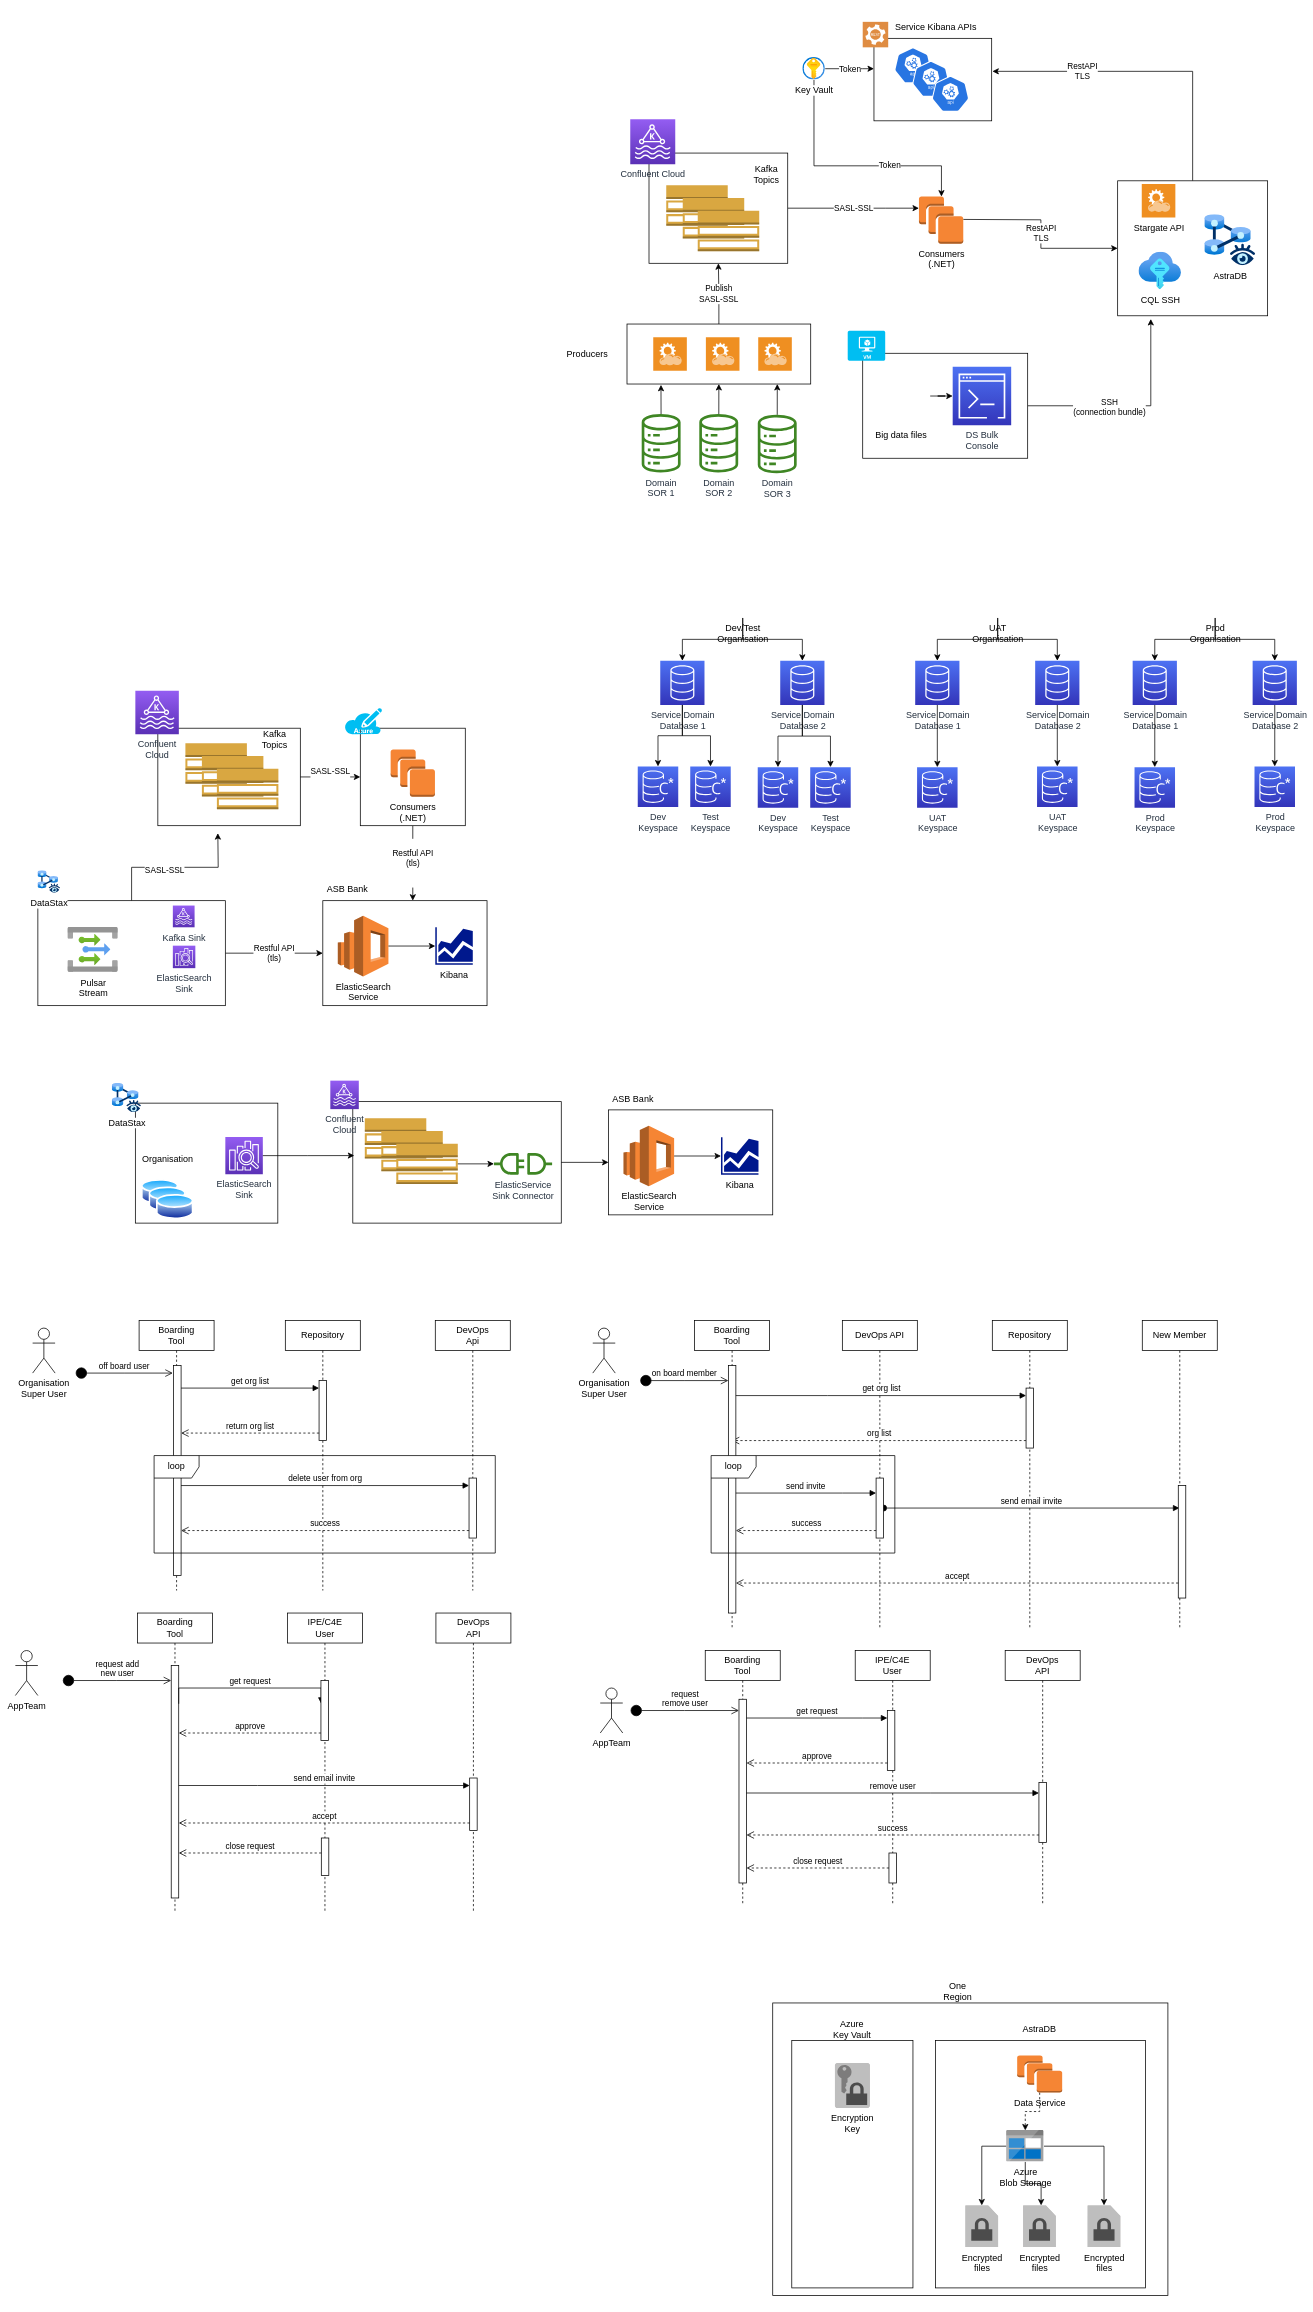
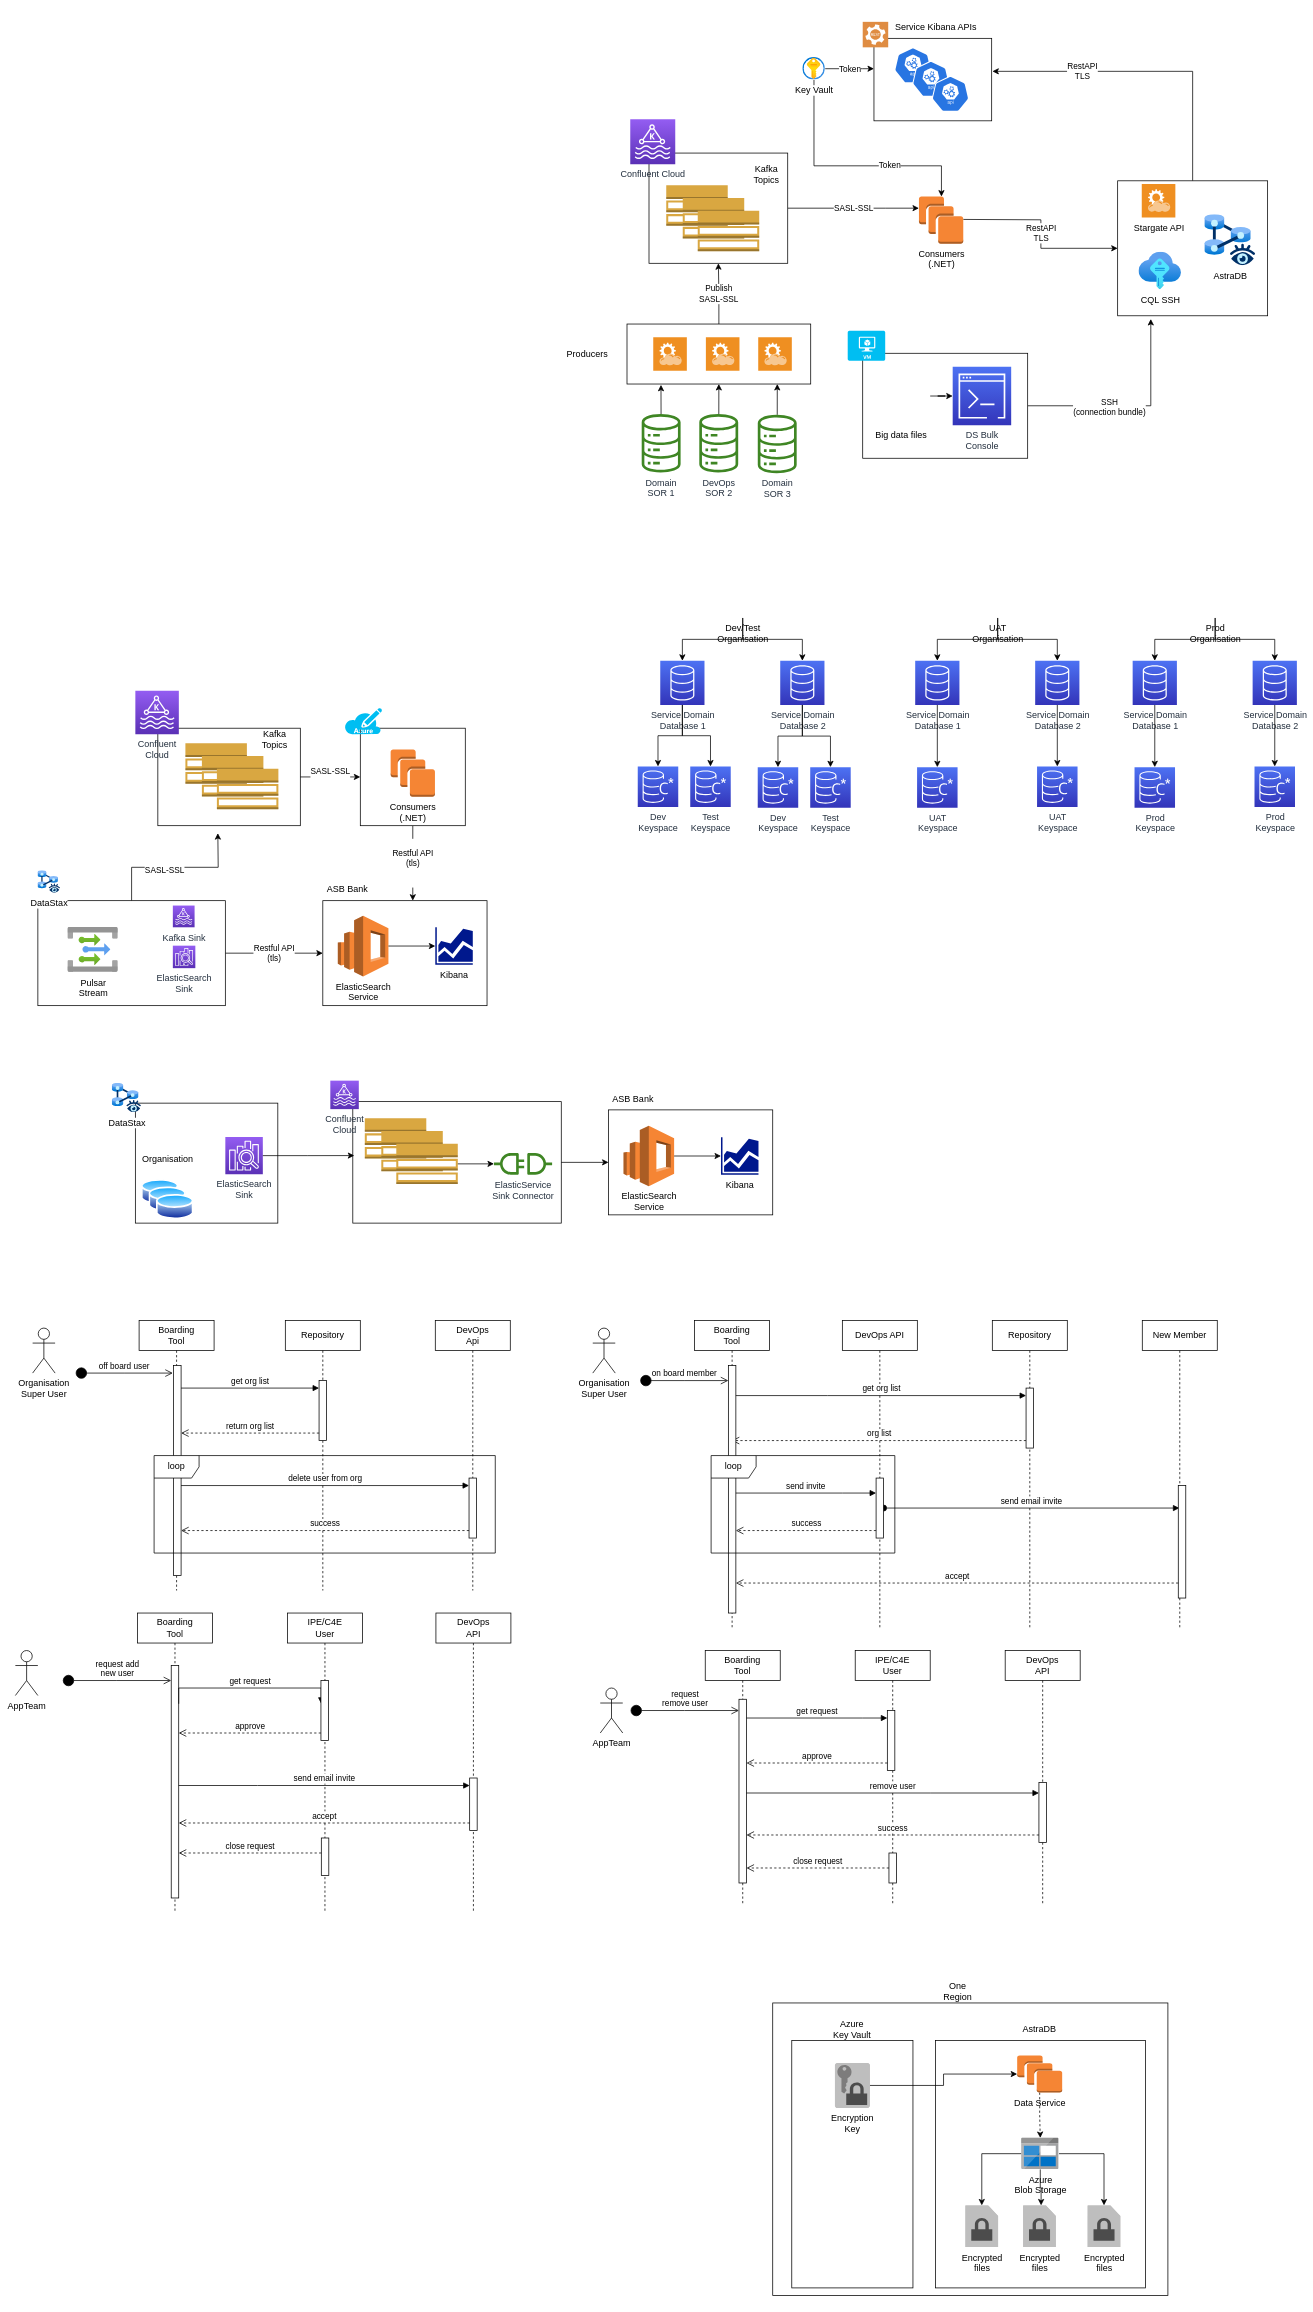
(719, 488) -> (719, 488)
none -> (912, 2085)
(1025, 2146) -> (1040, 2154)
